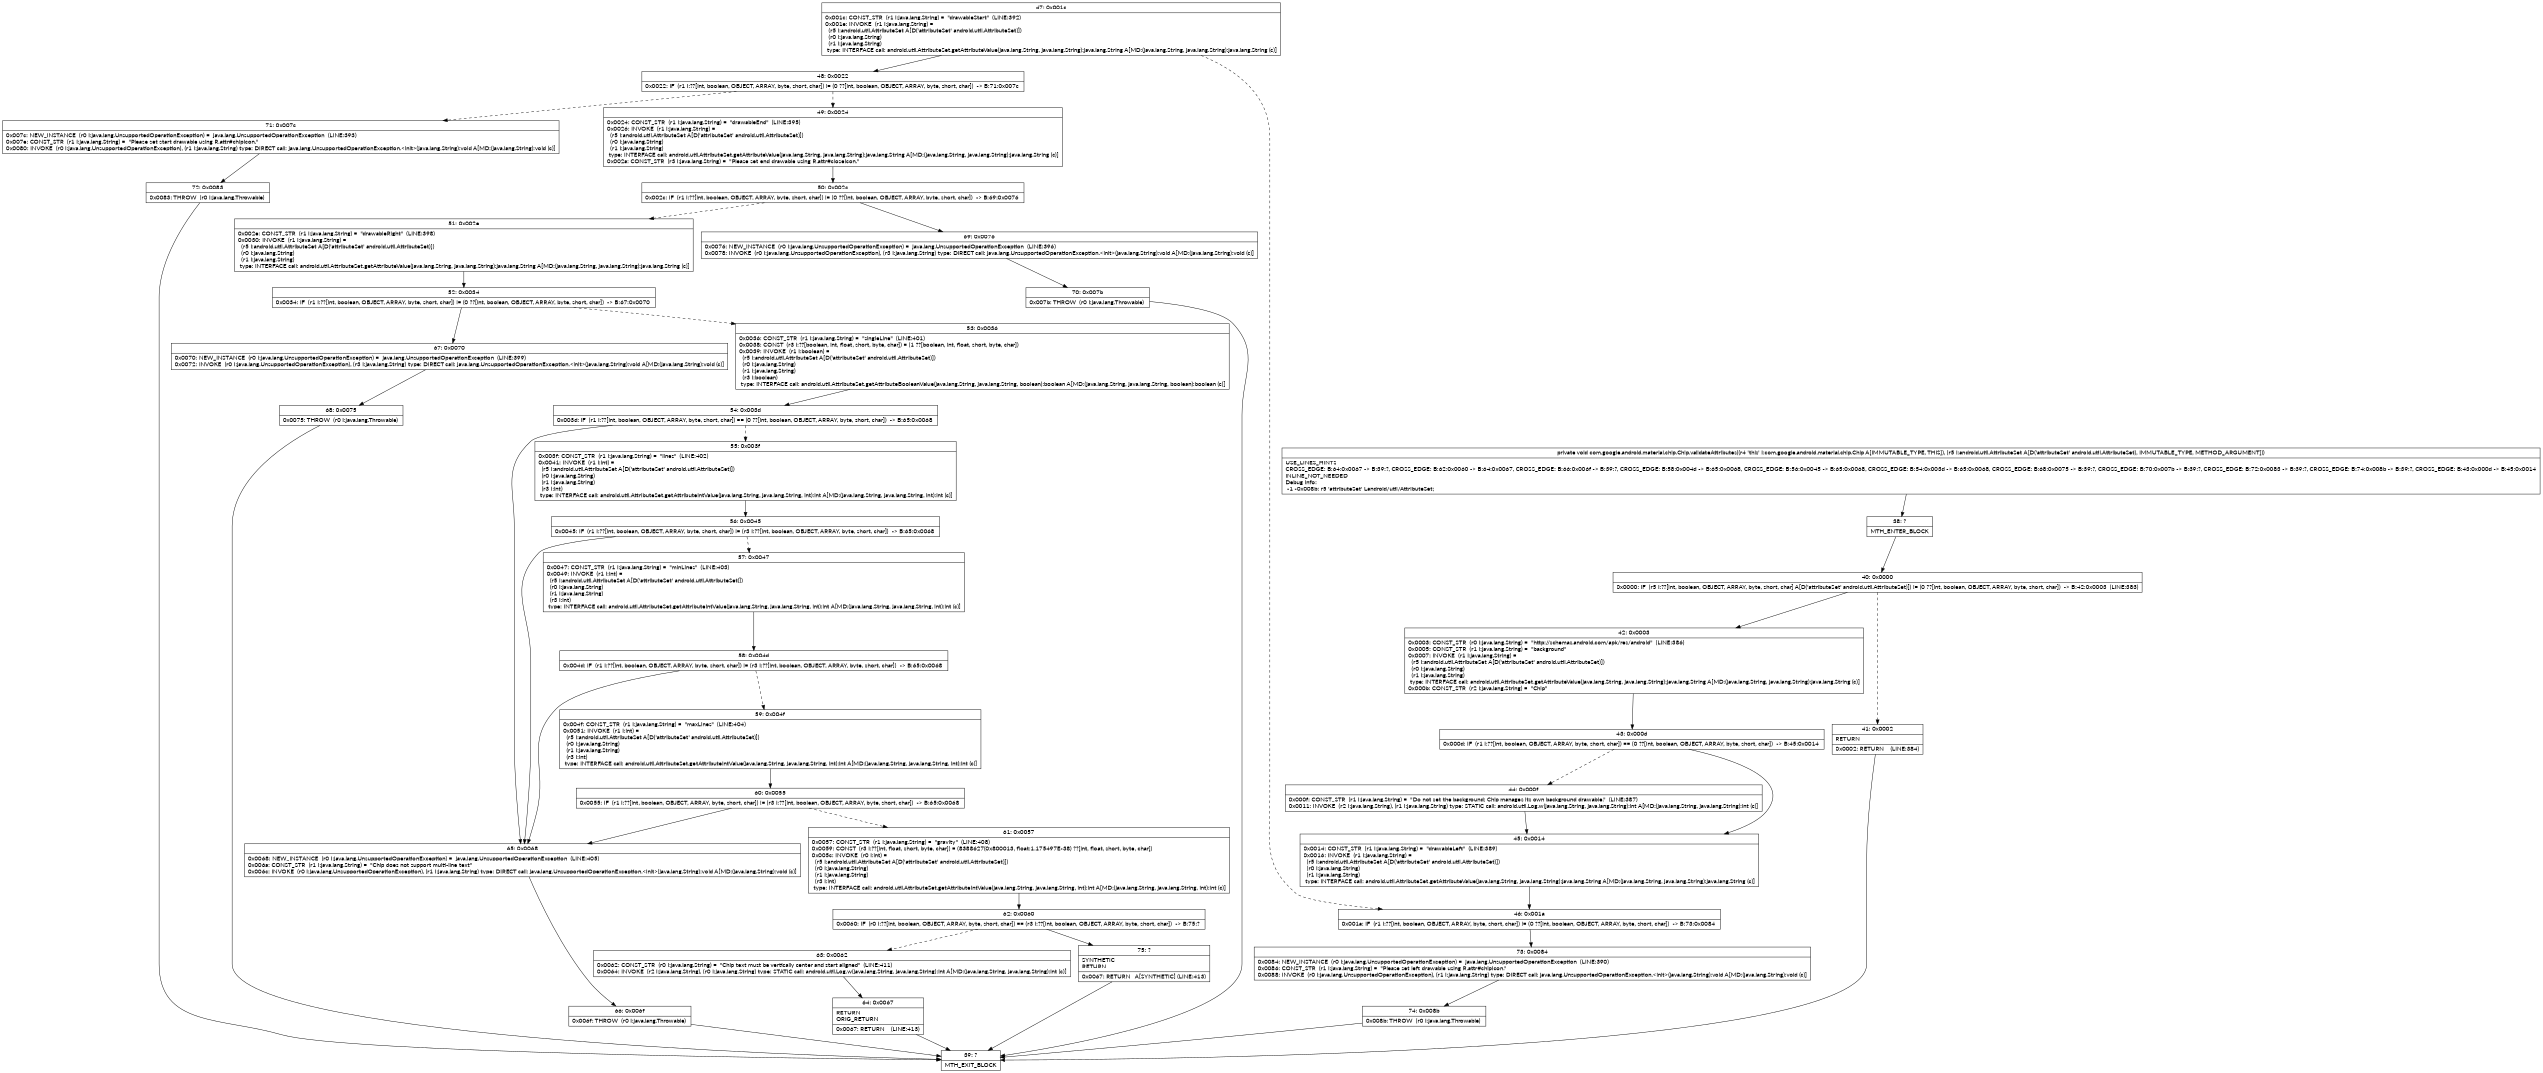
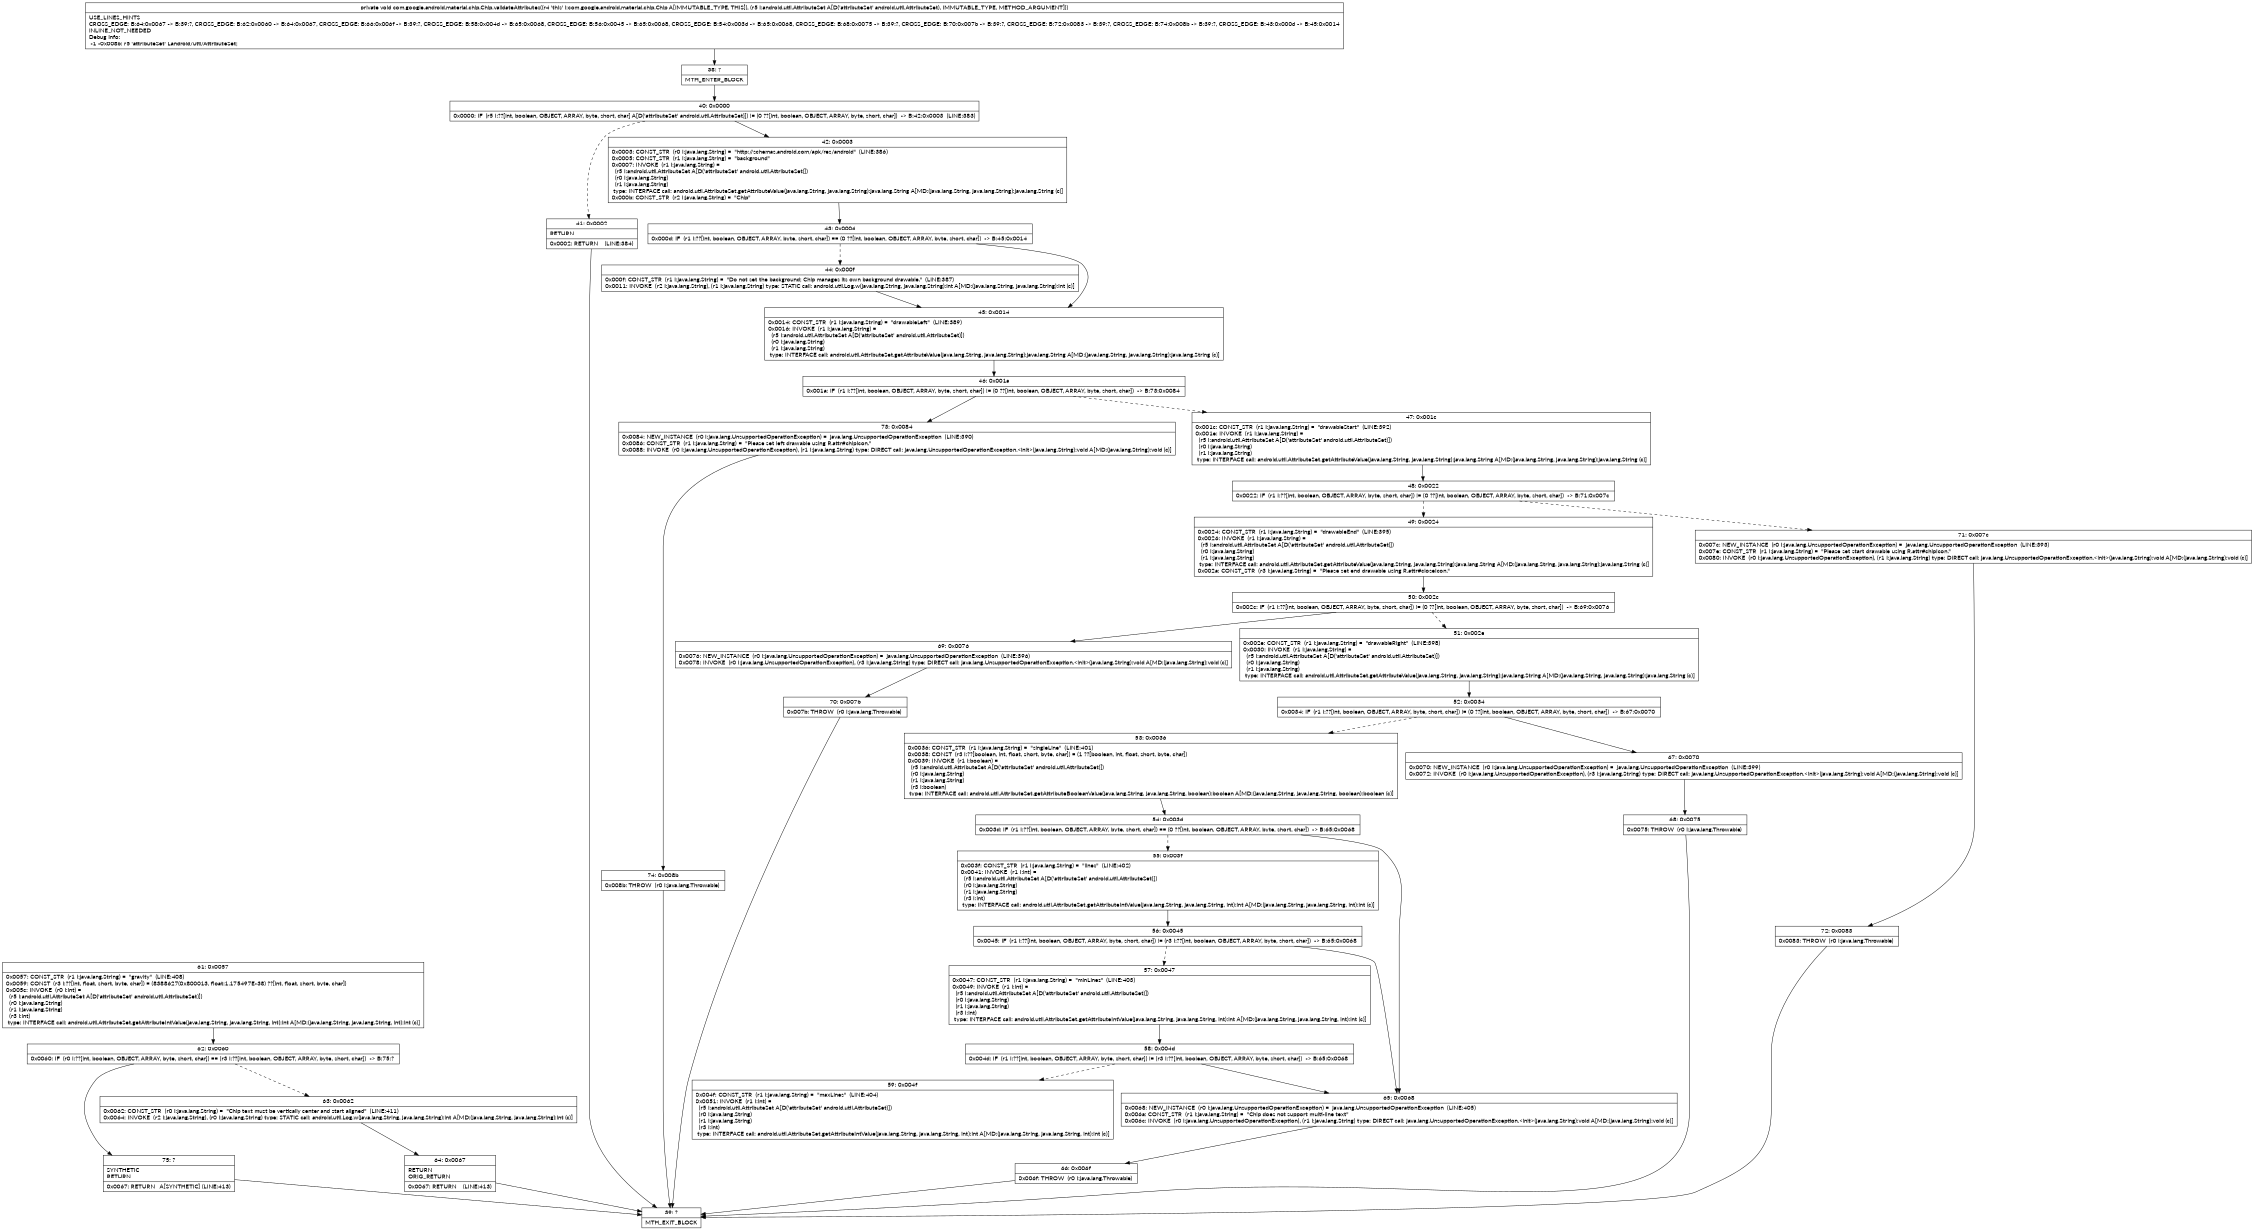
(1270, 505) -> (1138, 404)
(770, 798) -> none
